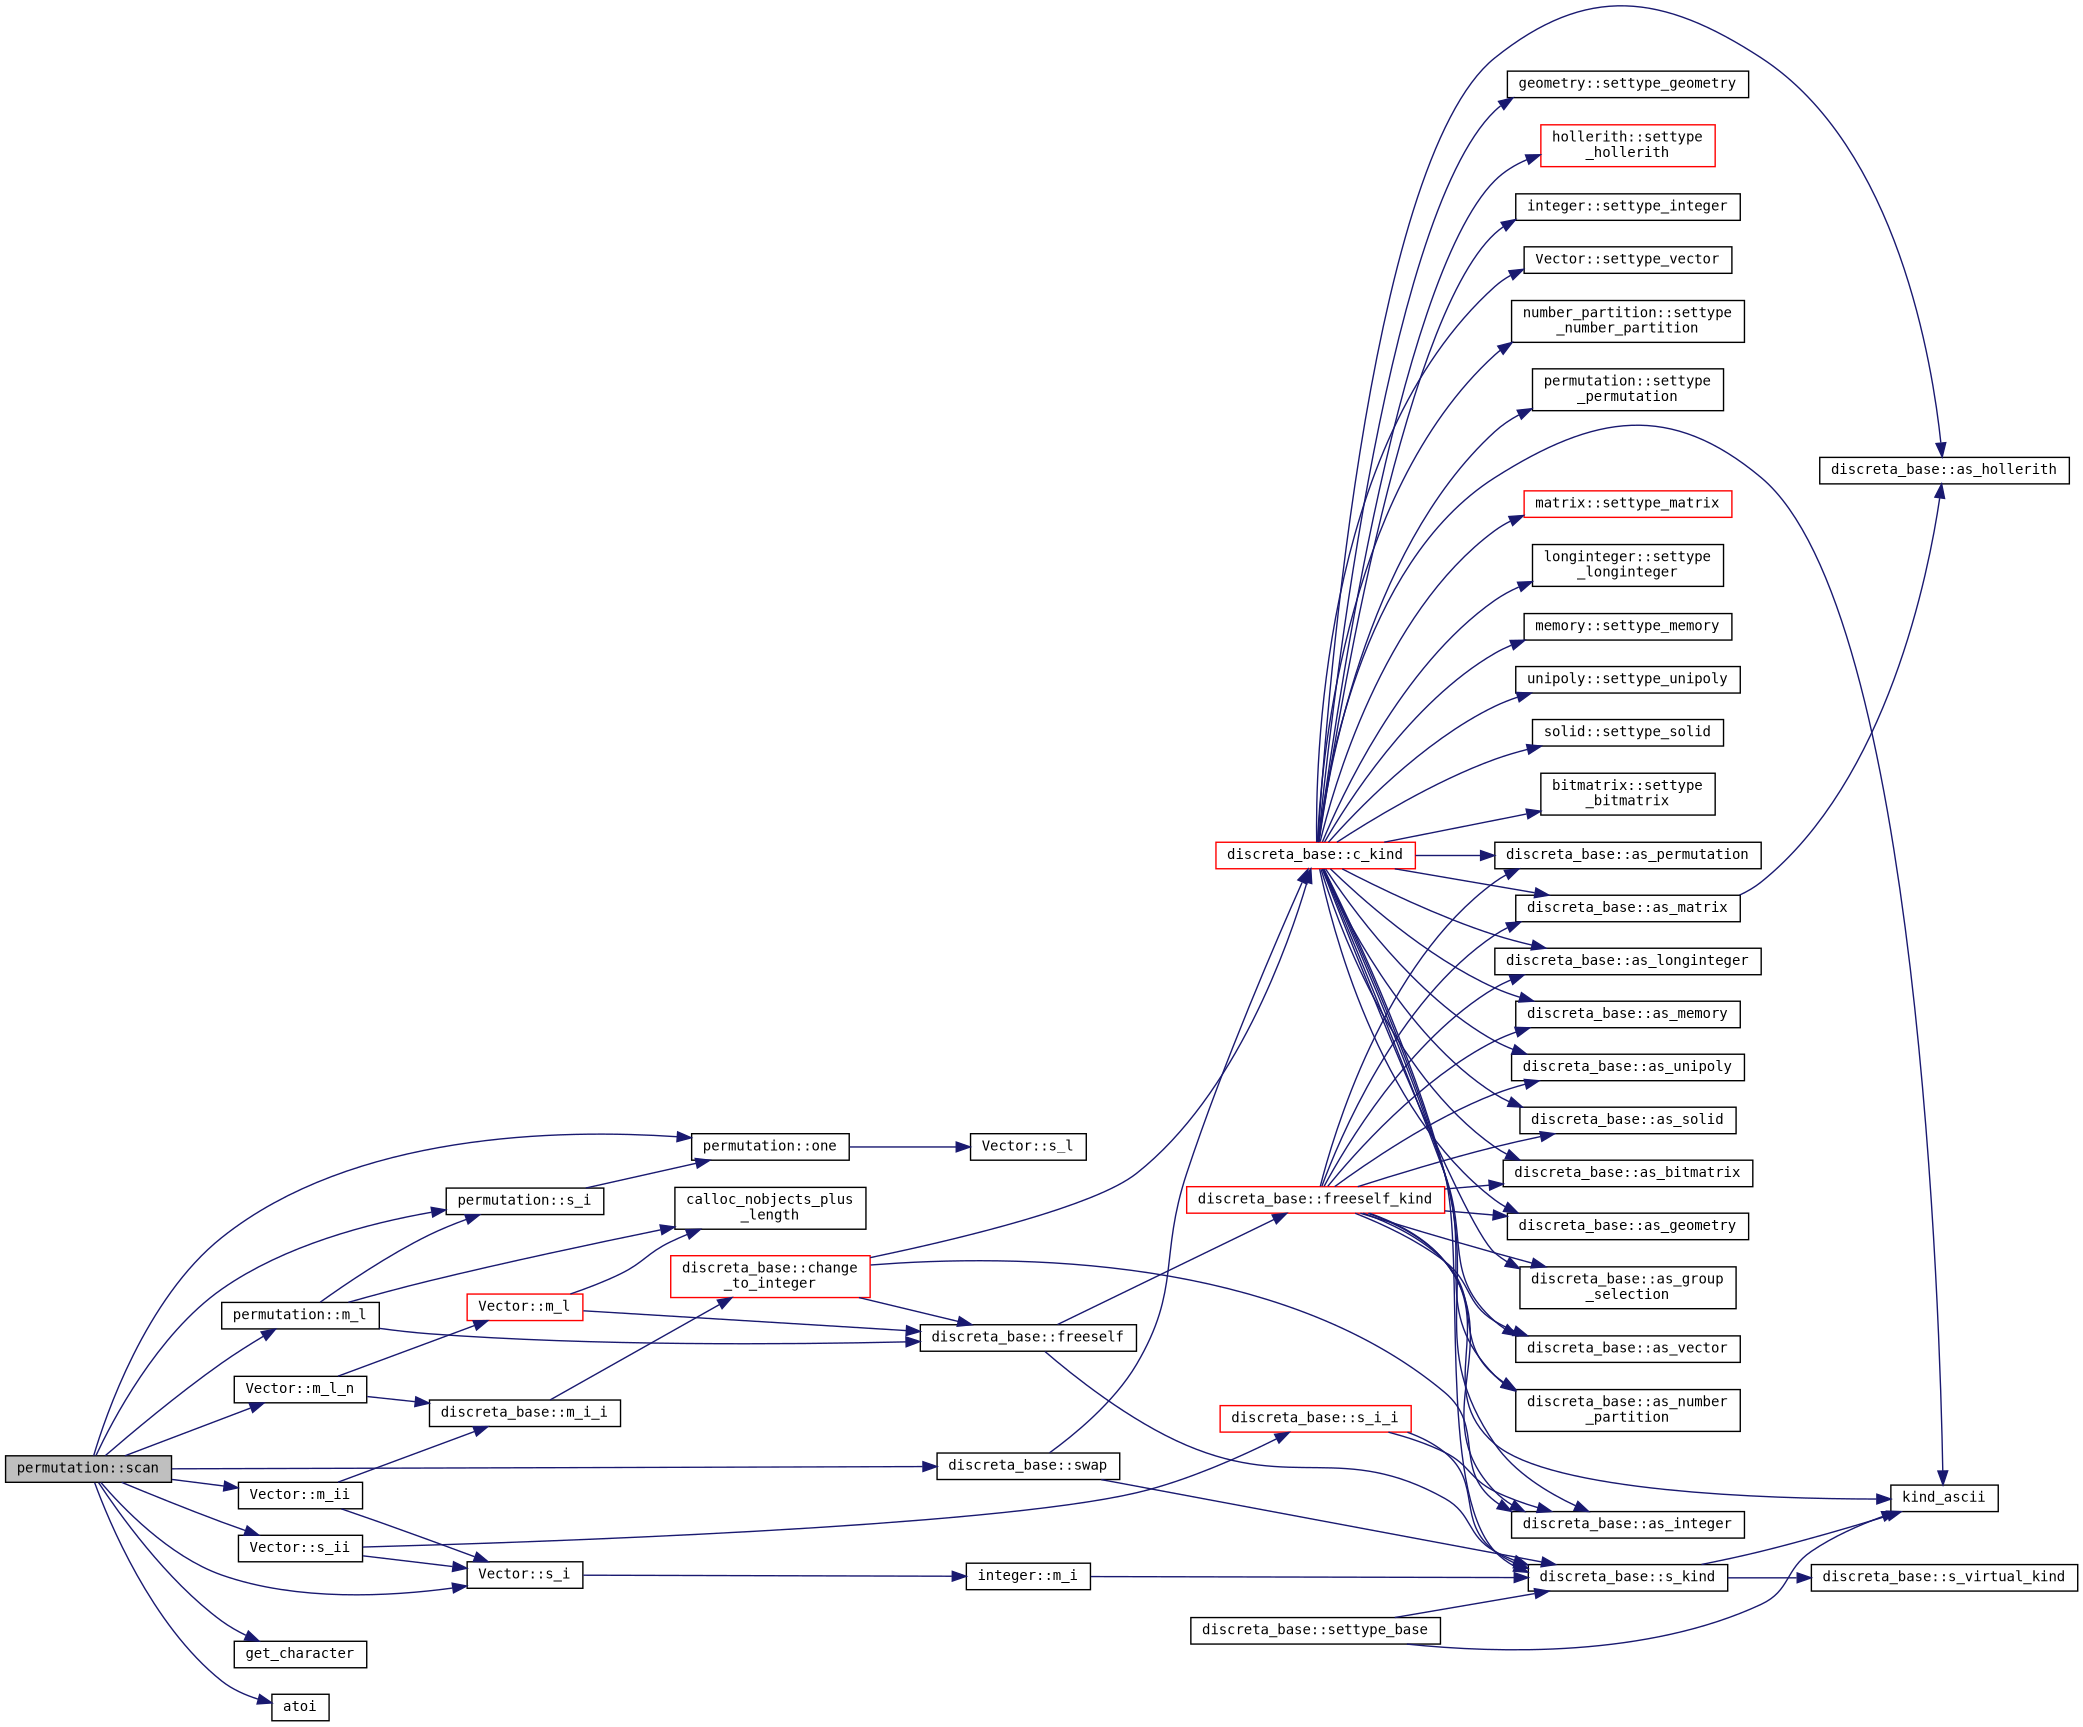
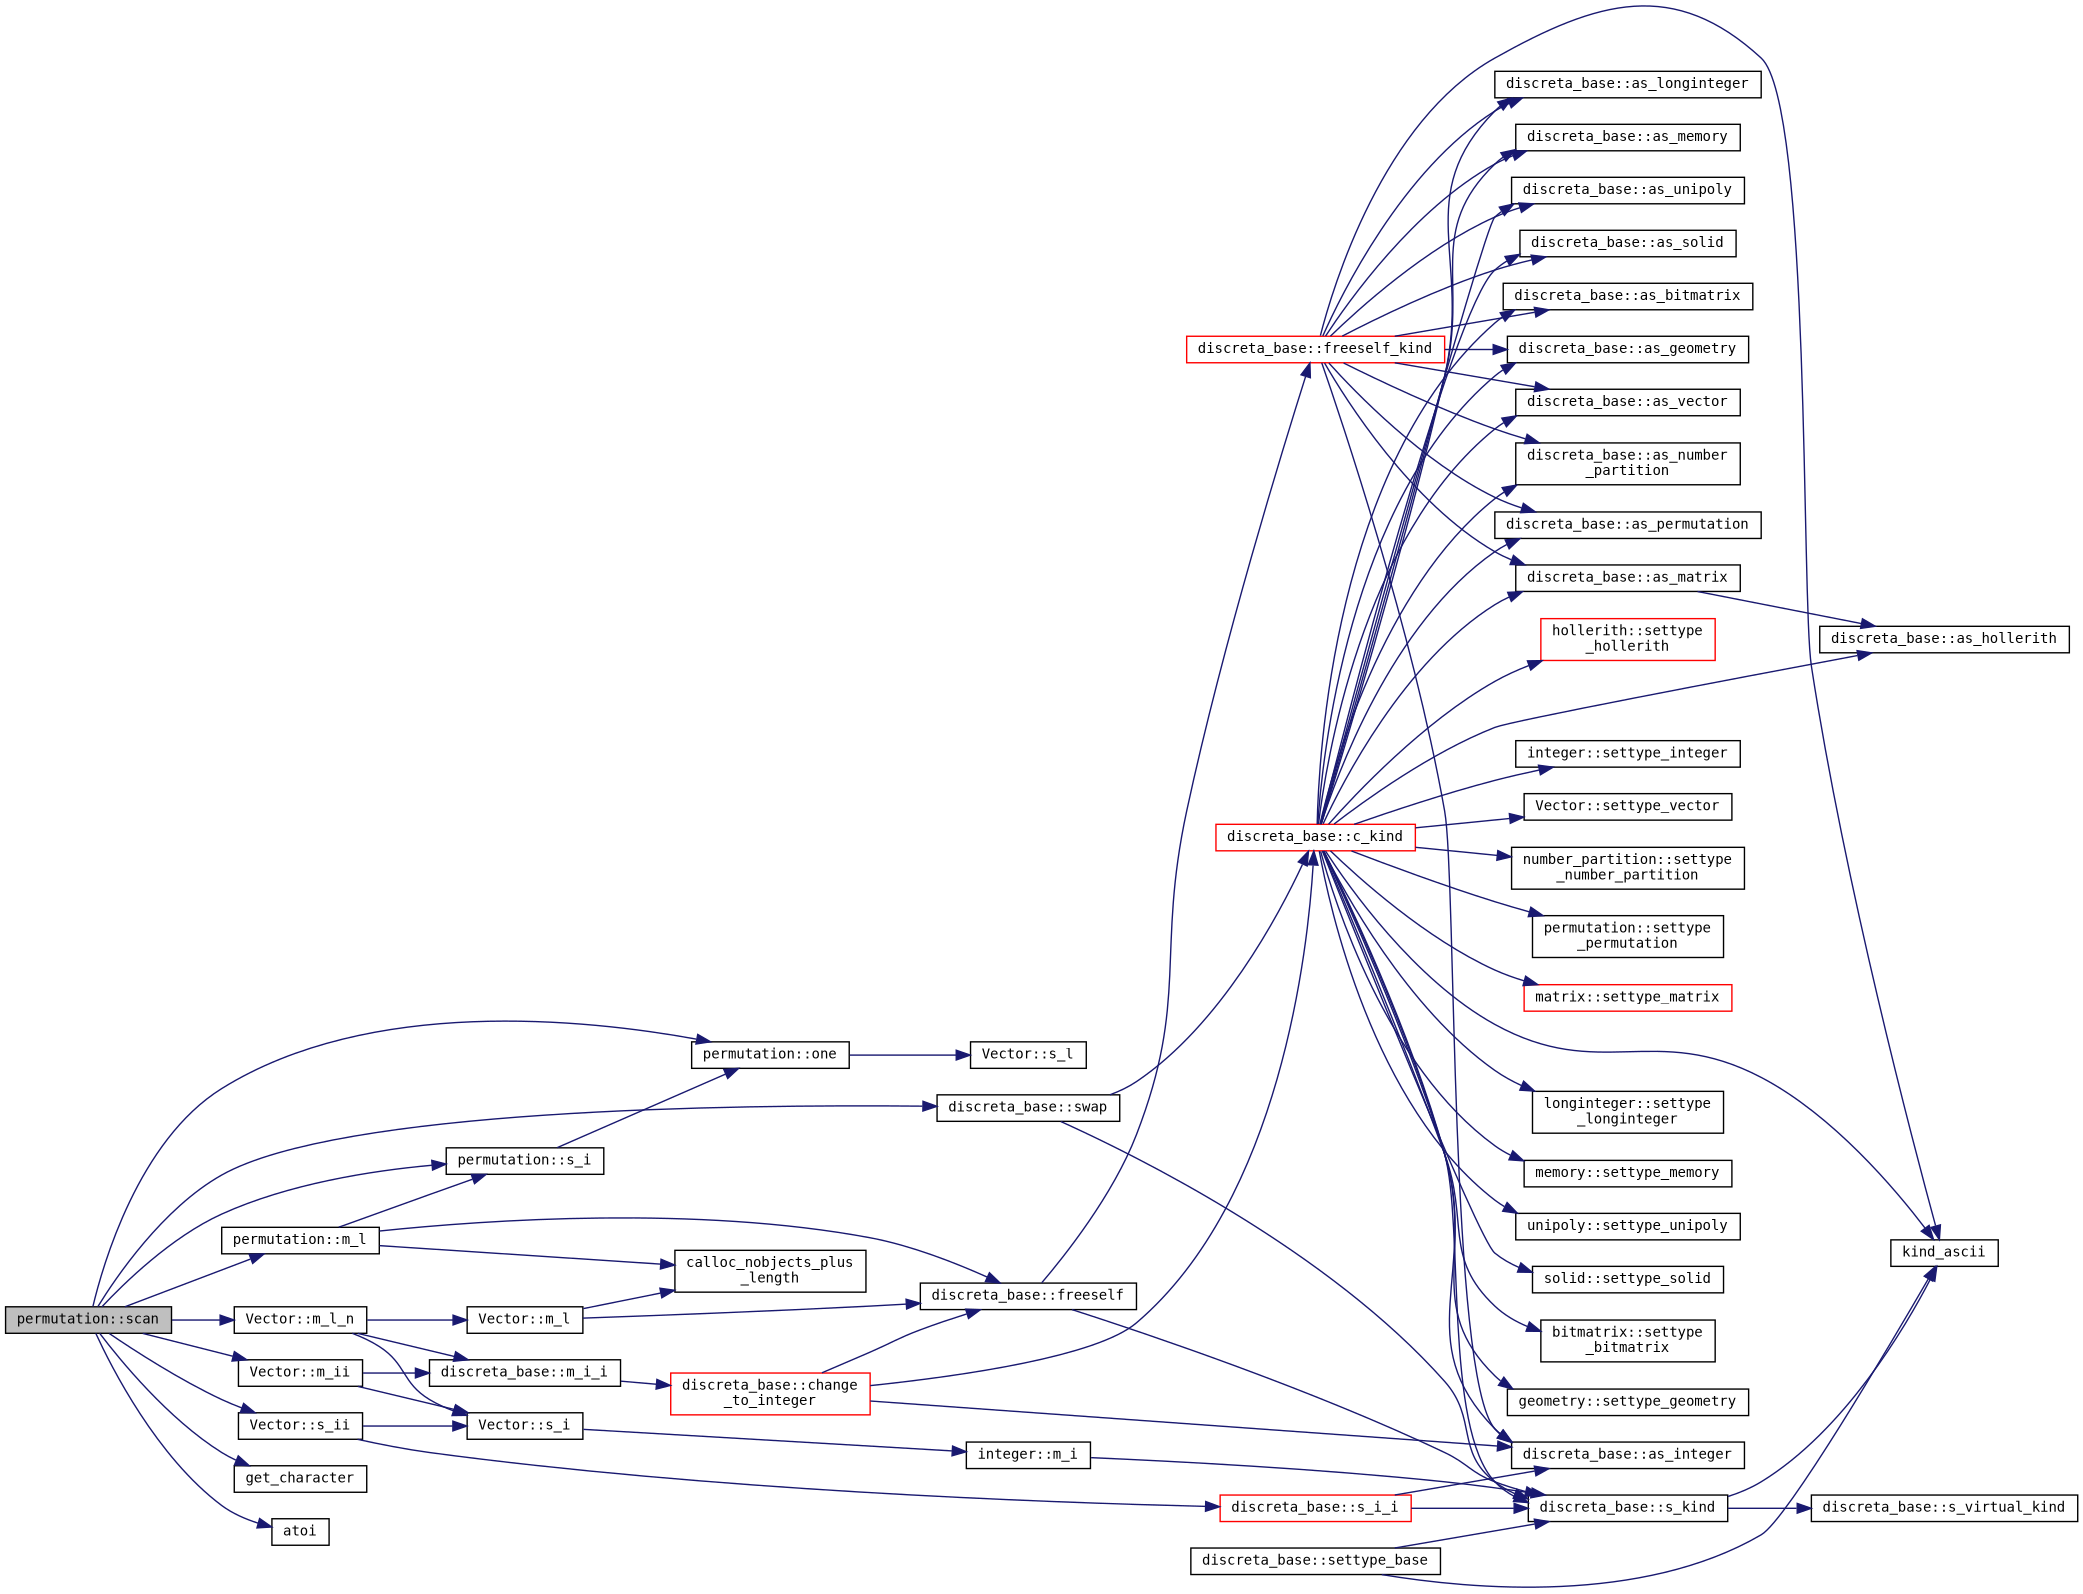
(1628, 1288) -> none
(525, 1307) -> (525, 1320)
(260, 1585) -> (398, 1364)
